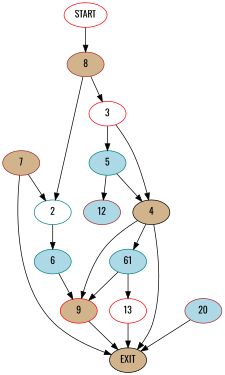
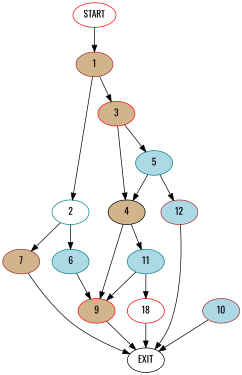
(86, 64) -> (94, 64)
(108, 114) -> (116, 114)
(35, 185) -> (48, 234)
(128, 262) -> (146, 262)
(158, 286) -> (179, 286)
(128, 311) -> (146, 311)
(203, 311) -> (221, 311)
(128, 360) -> (146, 360)
